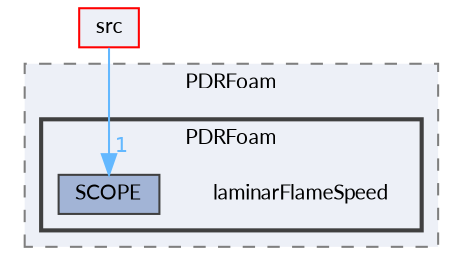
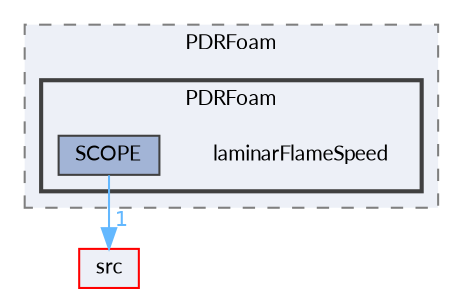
(109, 101) -> (109, 202)
